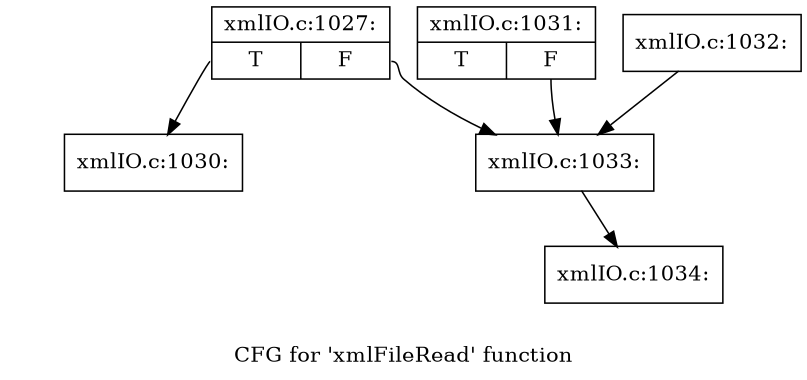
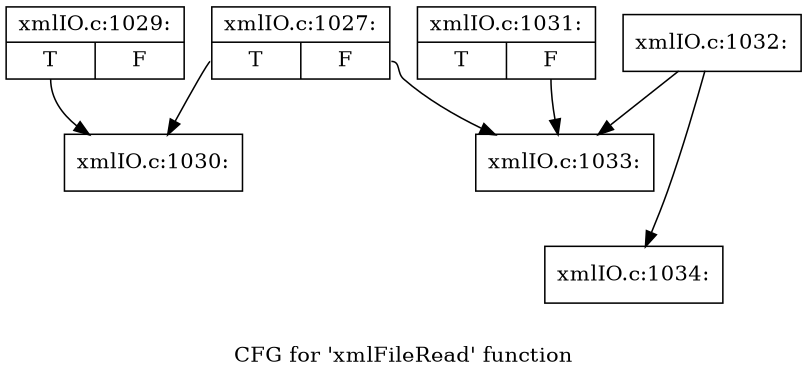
none -> (95, 43)
(595, 212) -> (681, 152)
